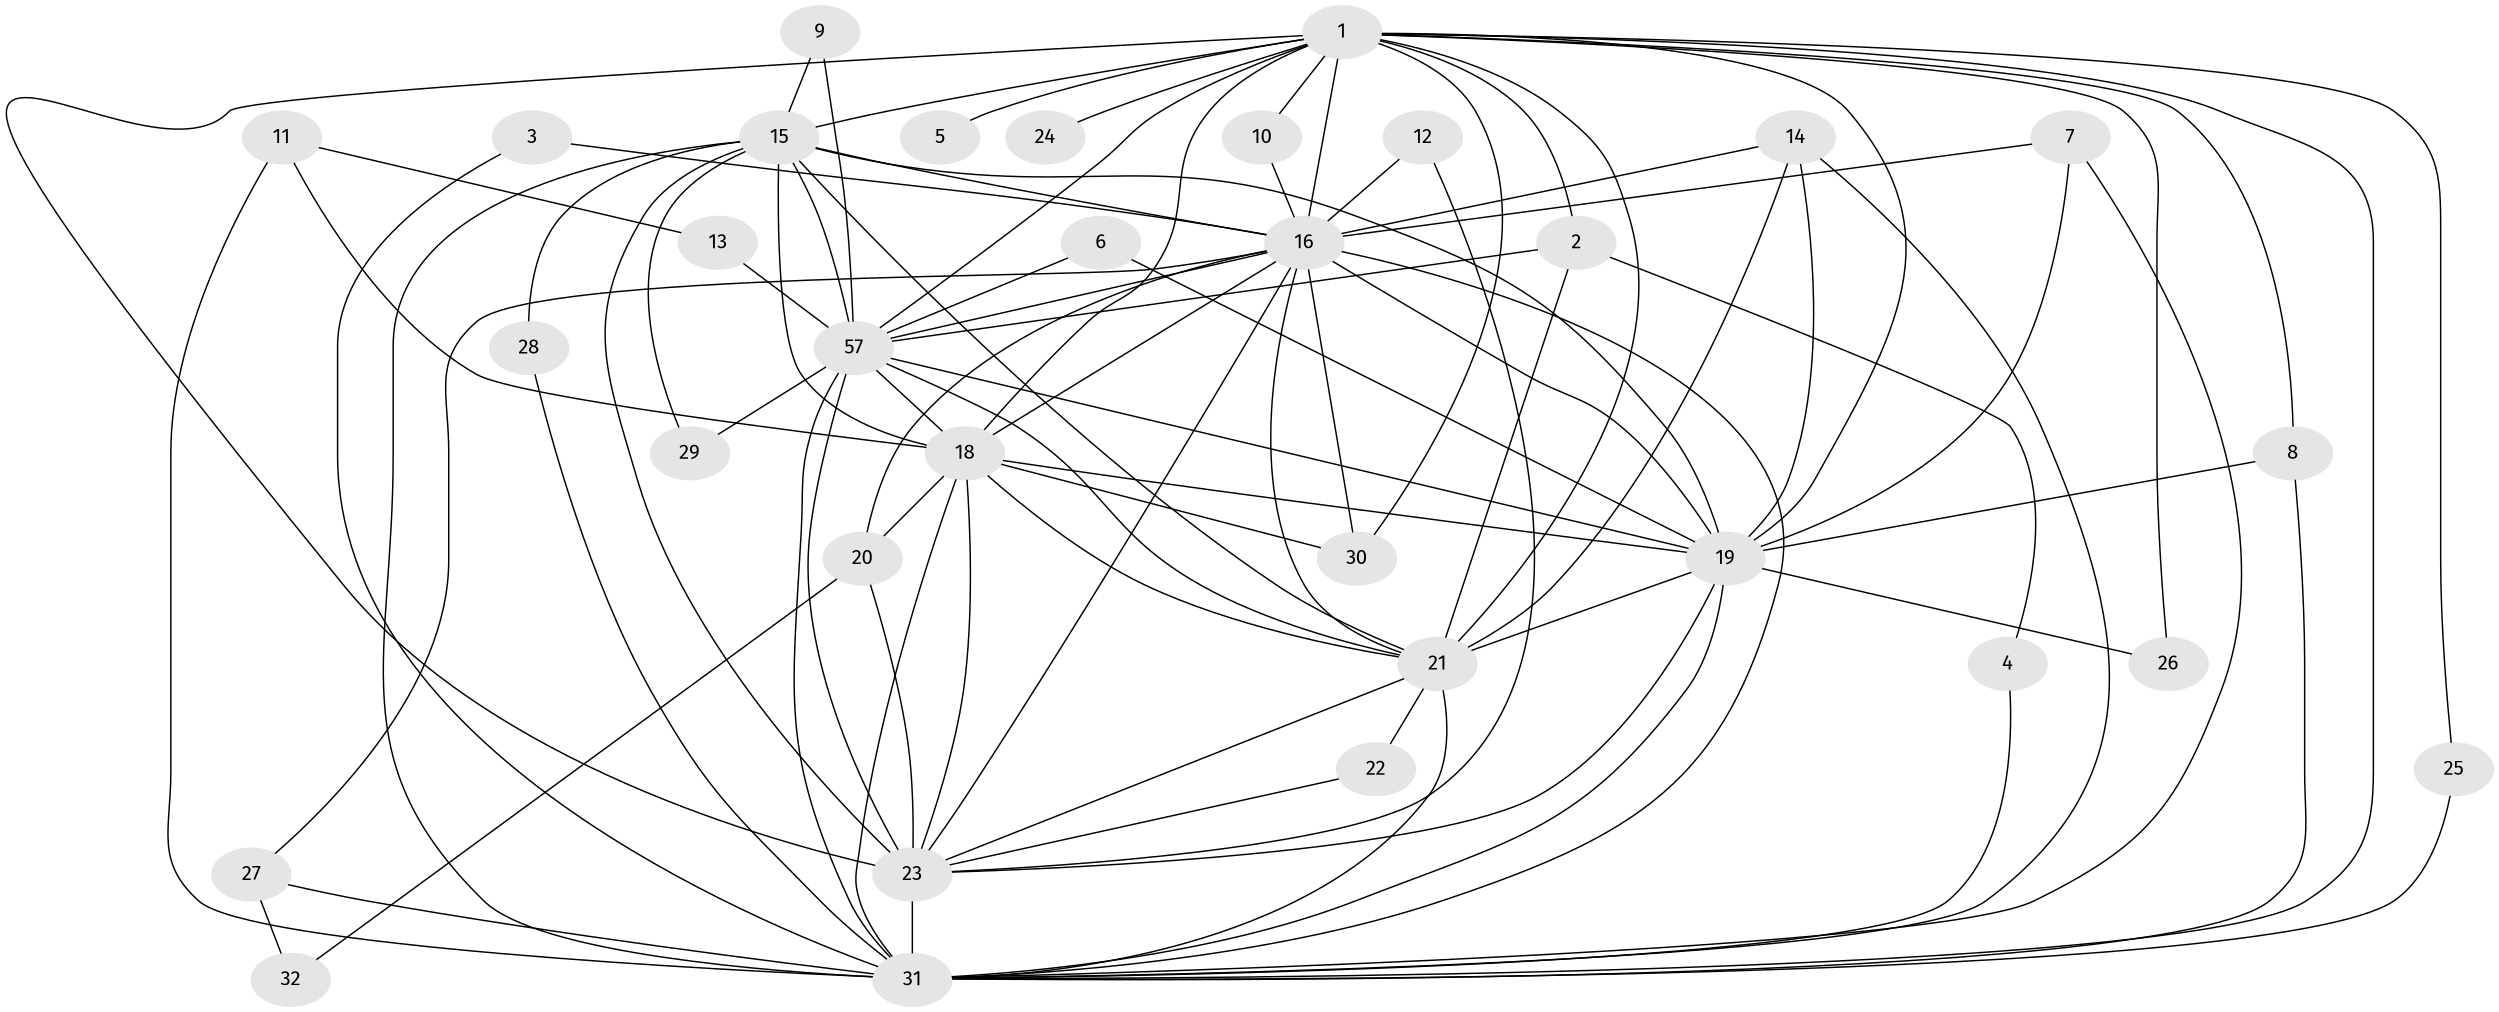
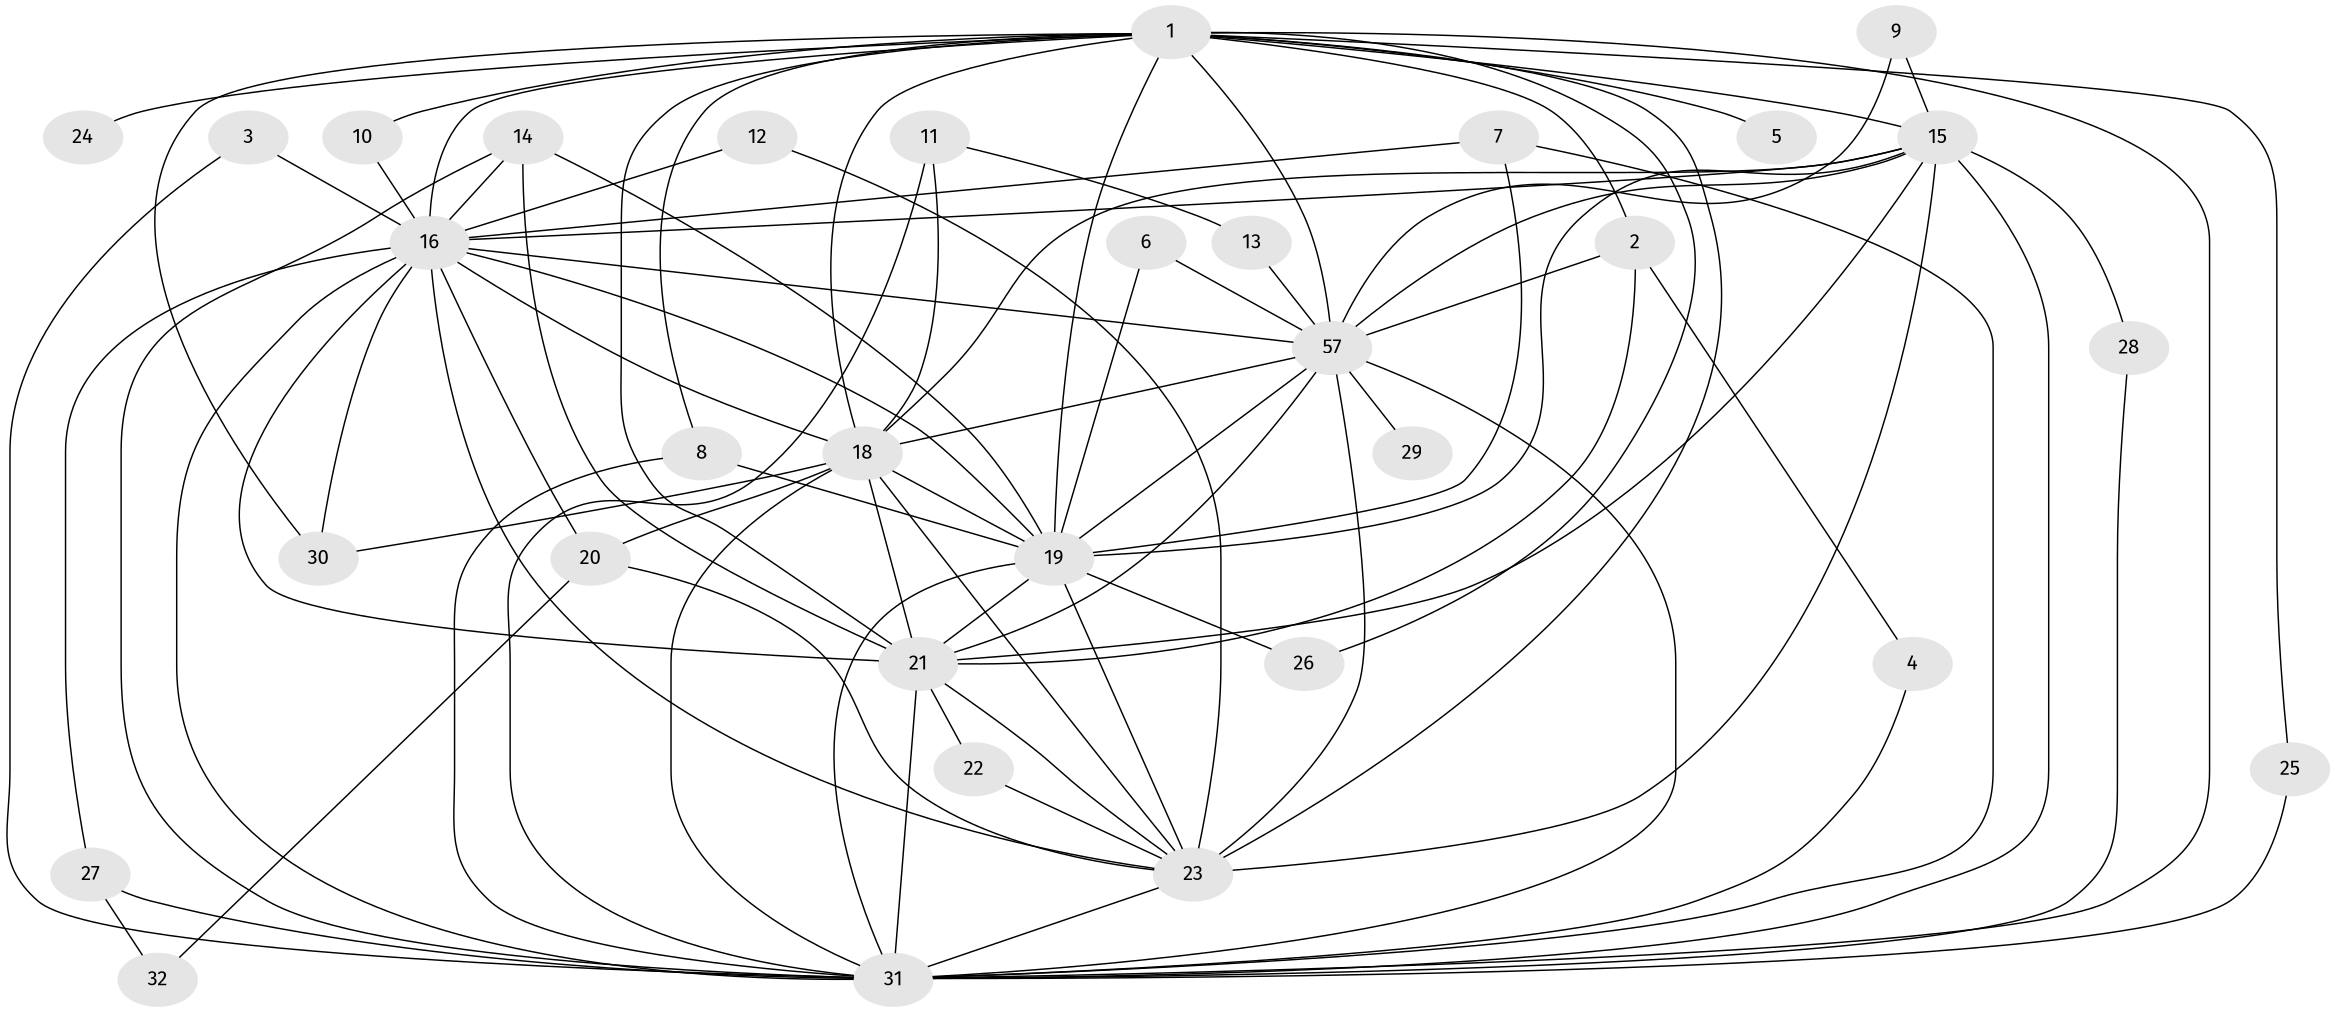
(650, 270) -> none
